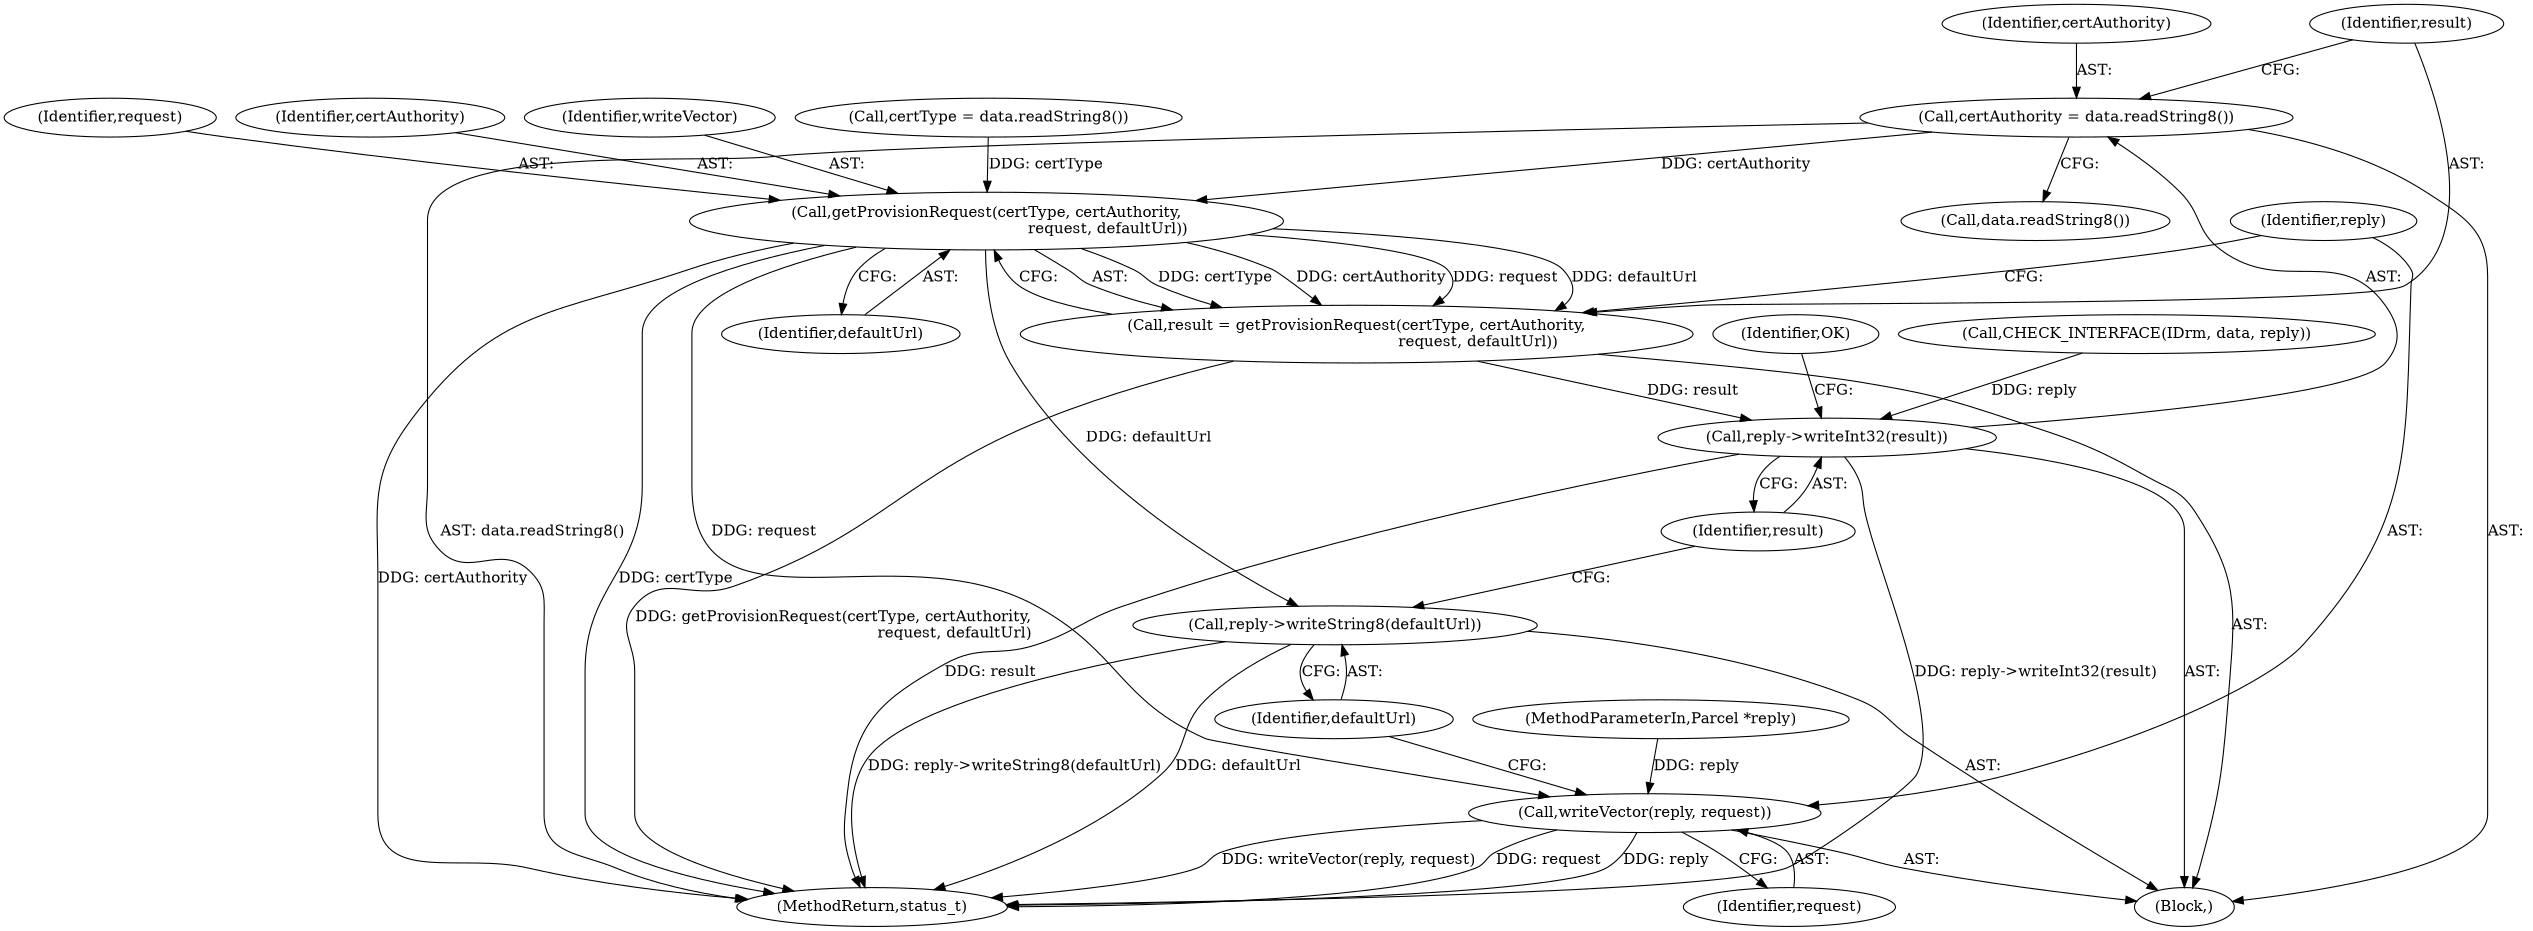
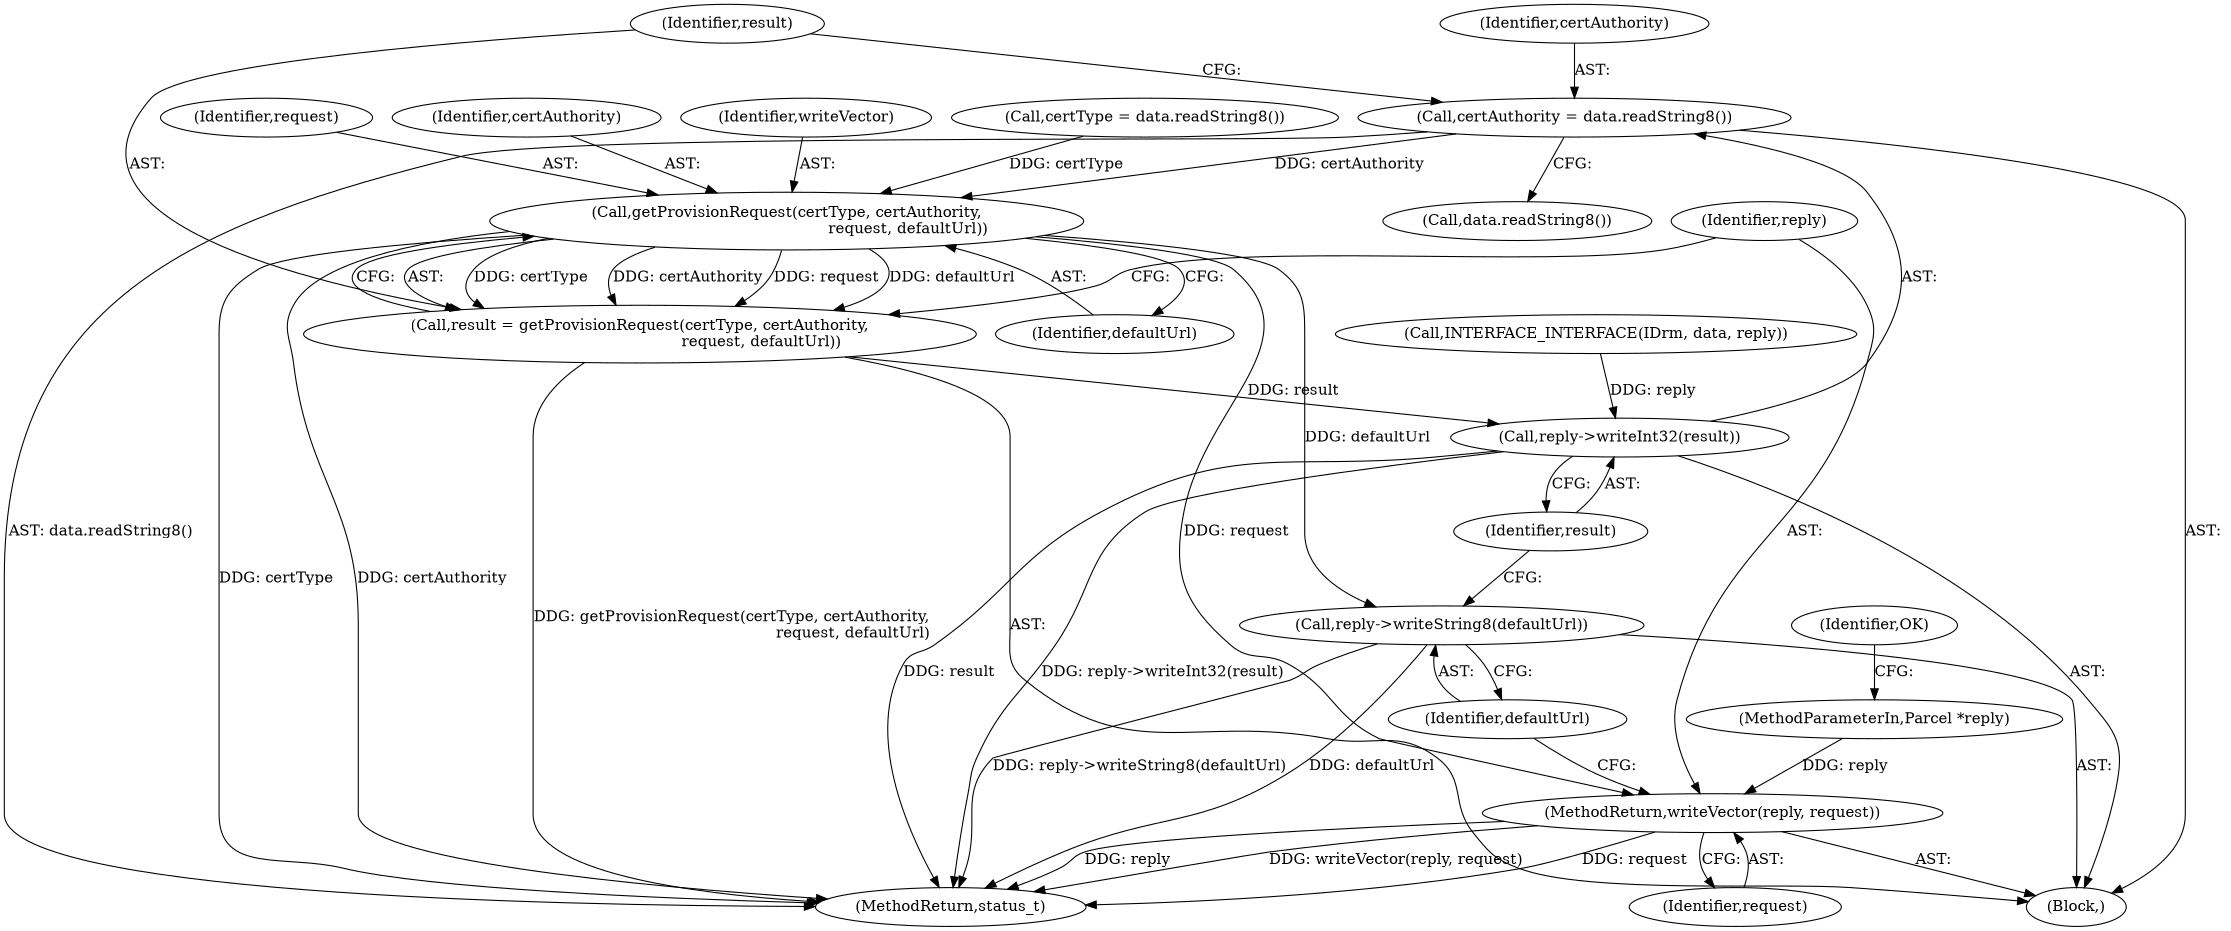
(2137, 334) -> (1596, 334)
(1810, 382) -> (1875, 667)
(1645, 813) -> (1713, 813)
